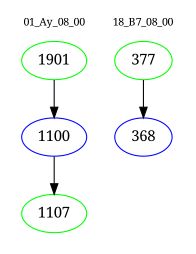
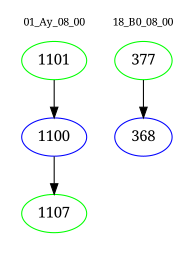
(143, 23) -> (143, 23)
(54, 61) -> (54, 61)
